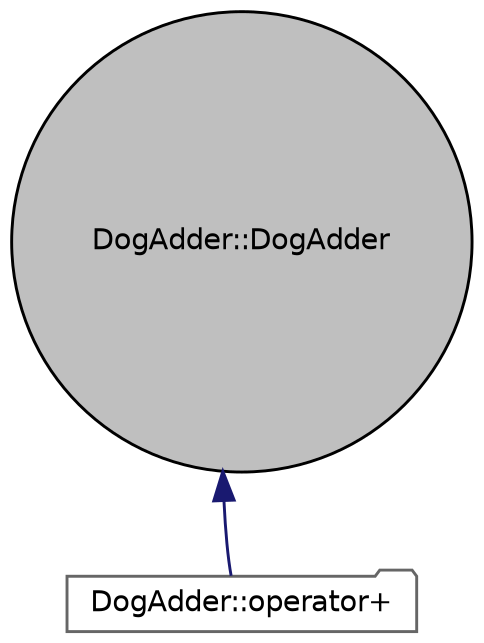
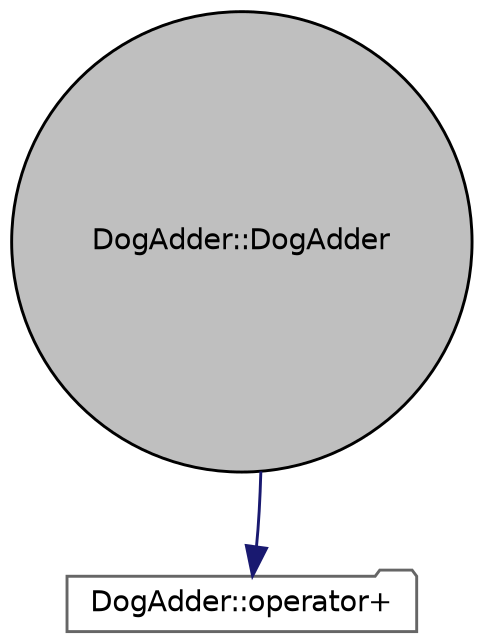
(226, 539) -> (259, 509)
